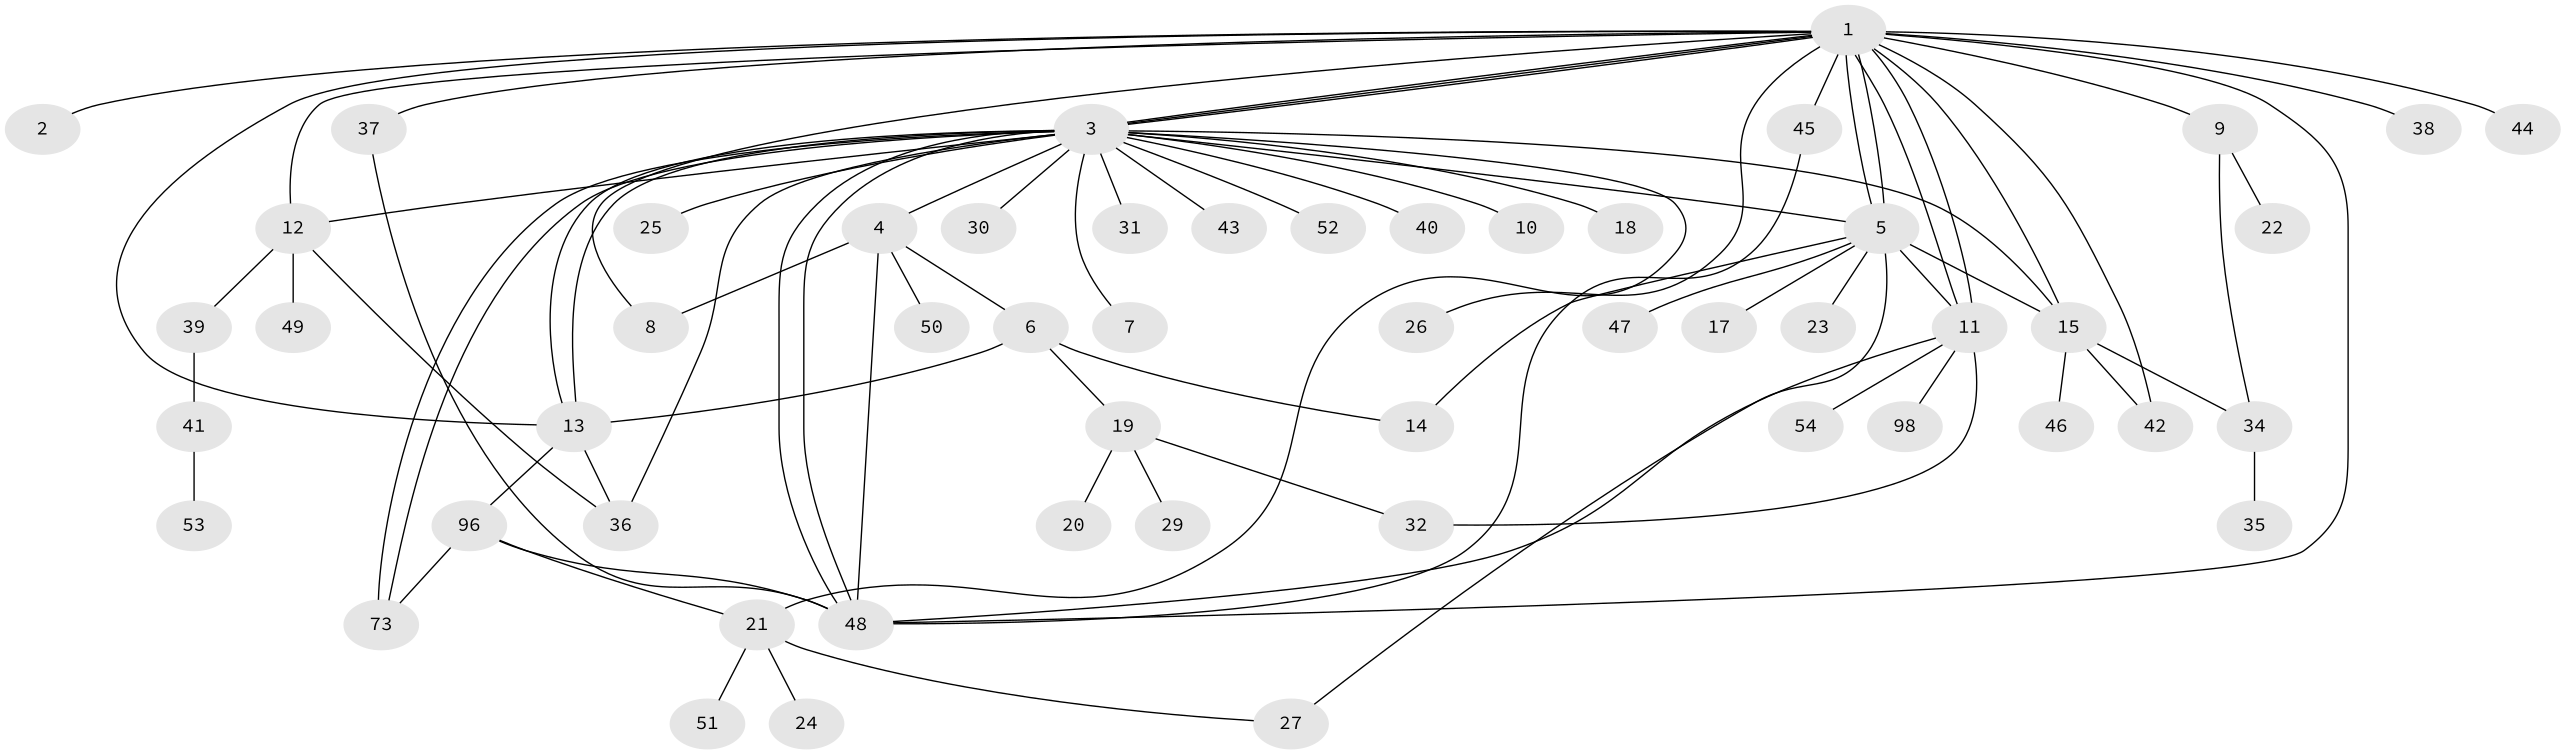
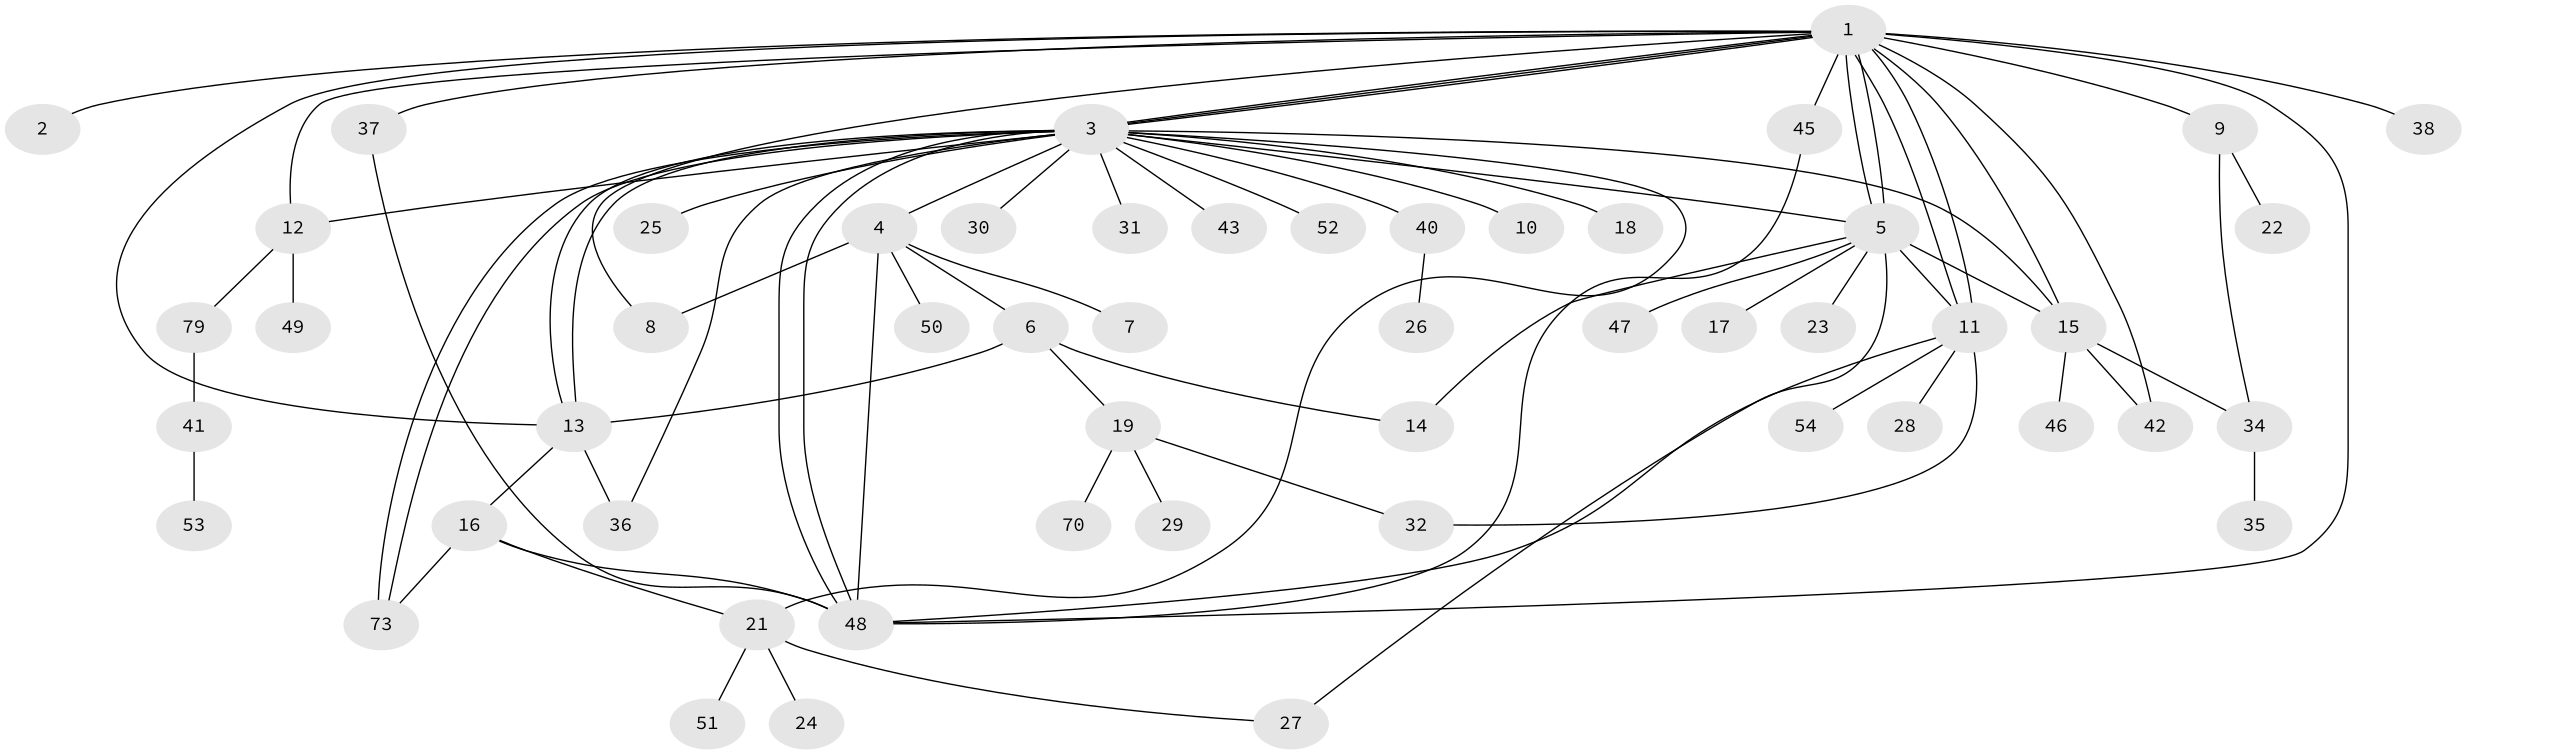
(2523, 129) -> none
(1077, 234) -> (1005, 278)
(1714, 258) -> (1423, 272)
(194, 328) -> (194, 328)
(463, 397) -> none
(1905, 427) -> (1905, 427)
(469, 526) -> (469, 526)
(1074, 526) -> (1074, 526)
